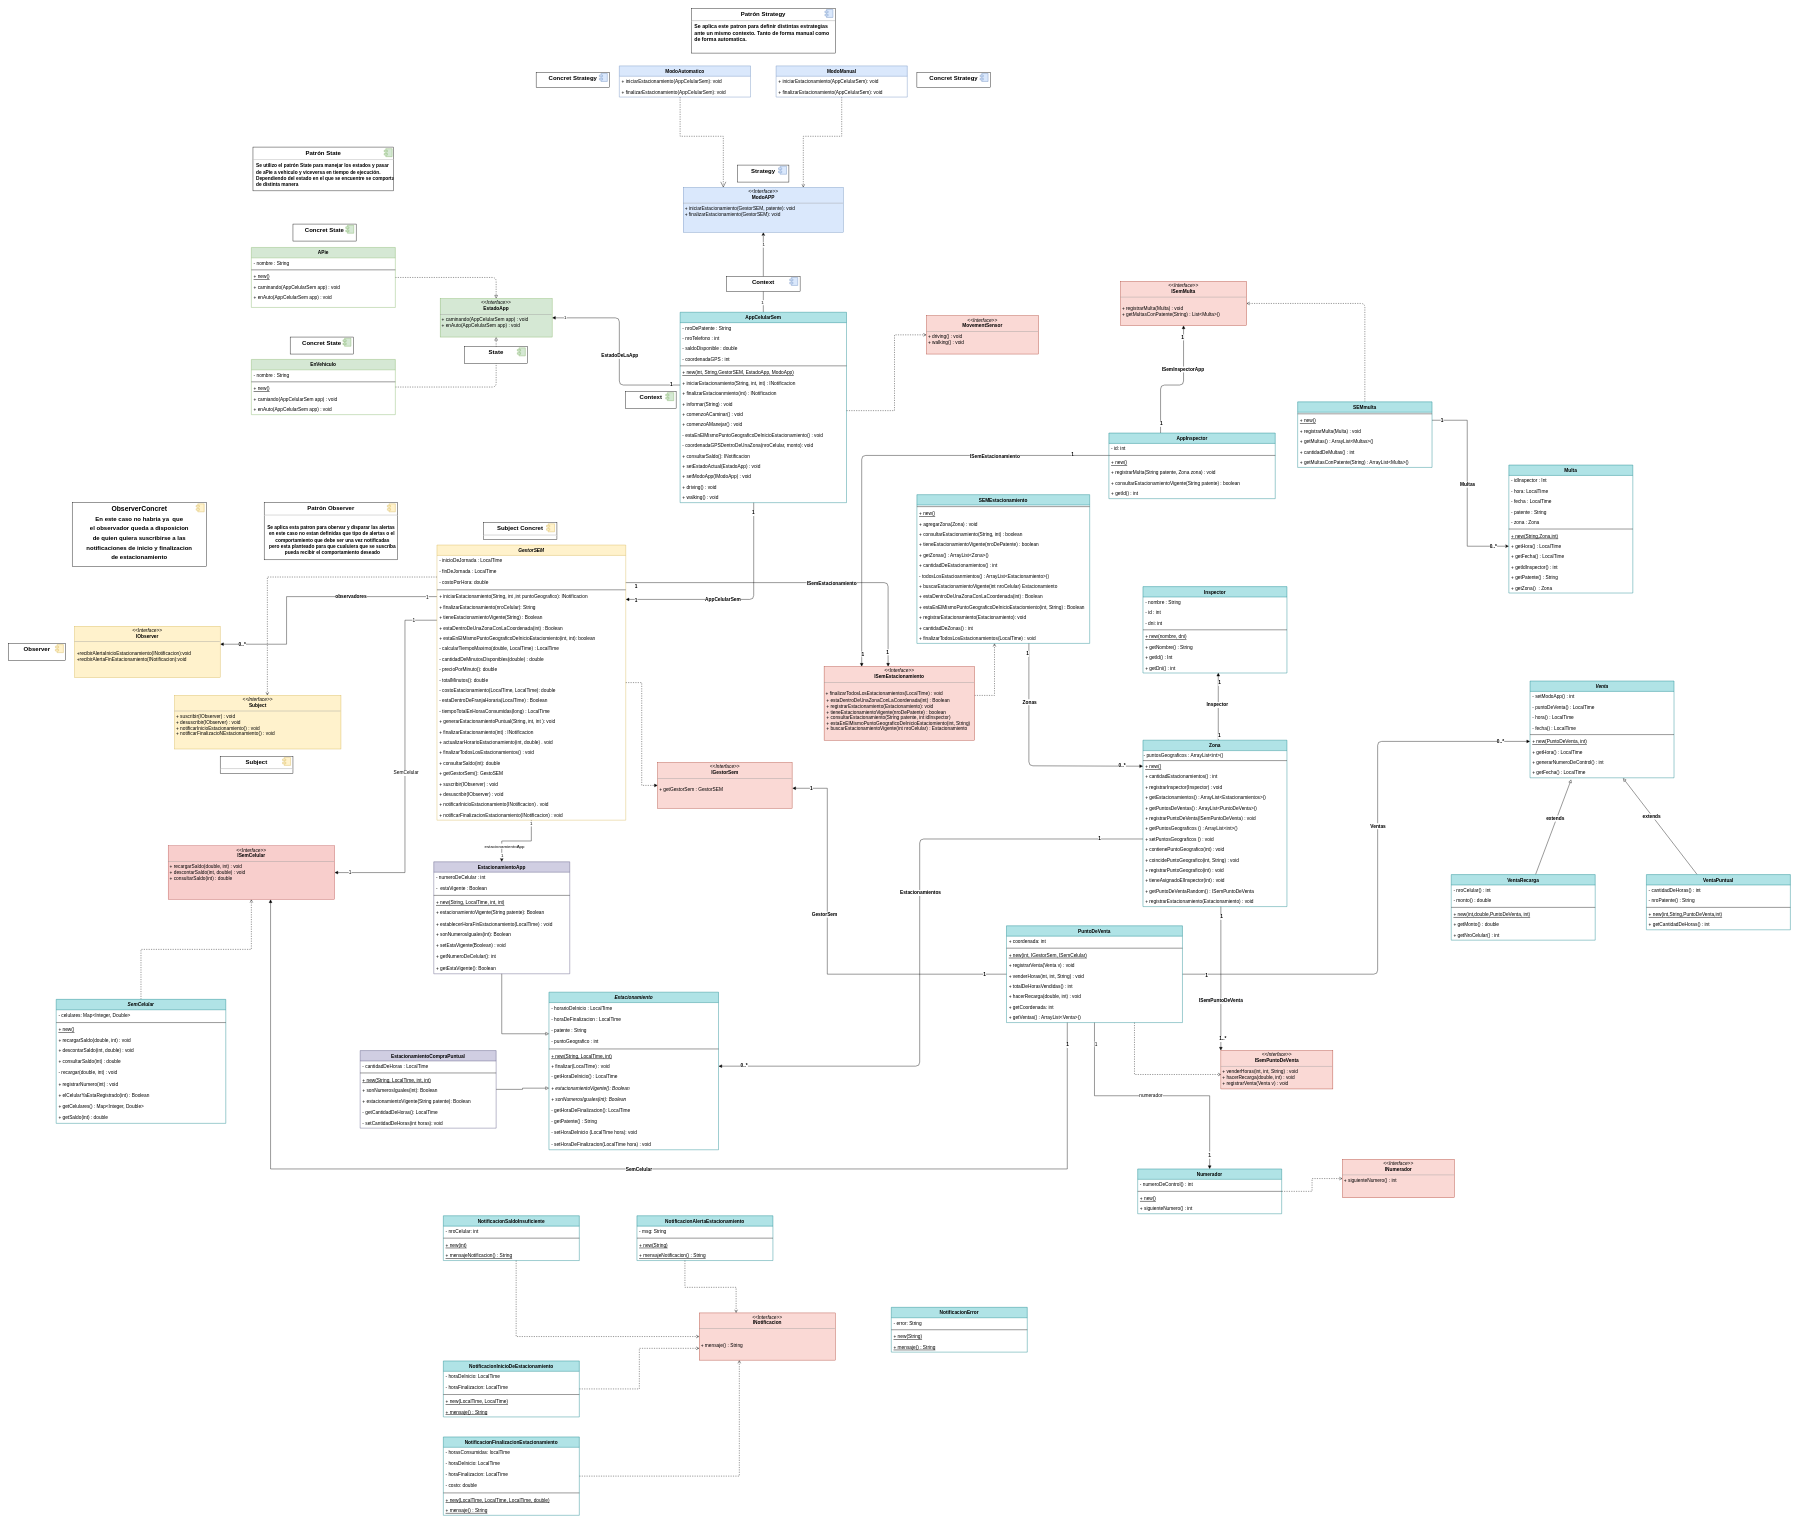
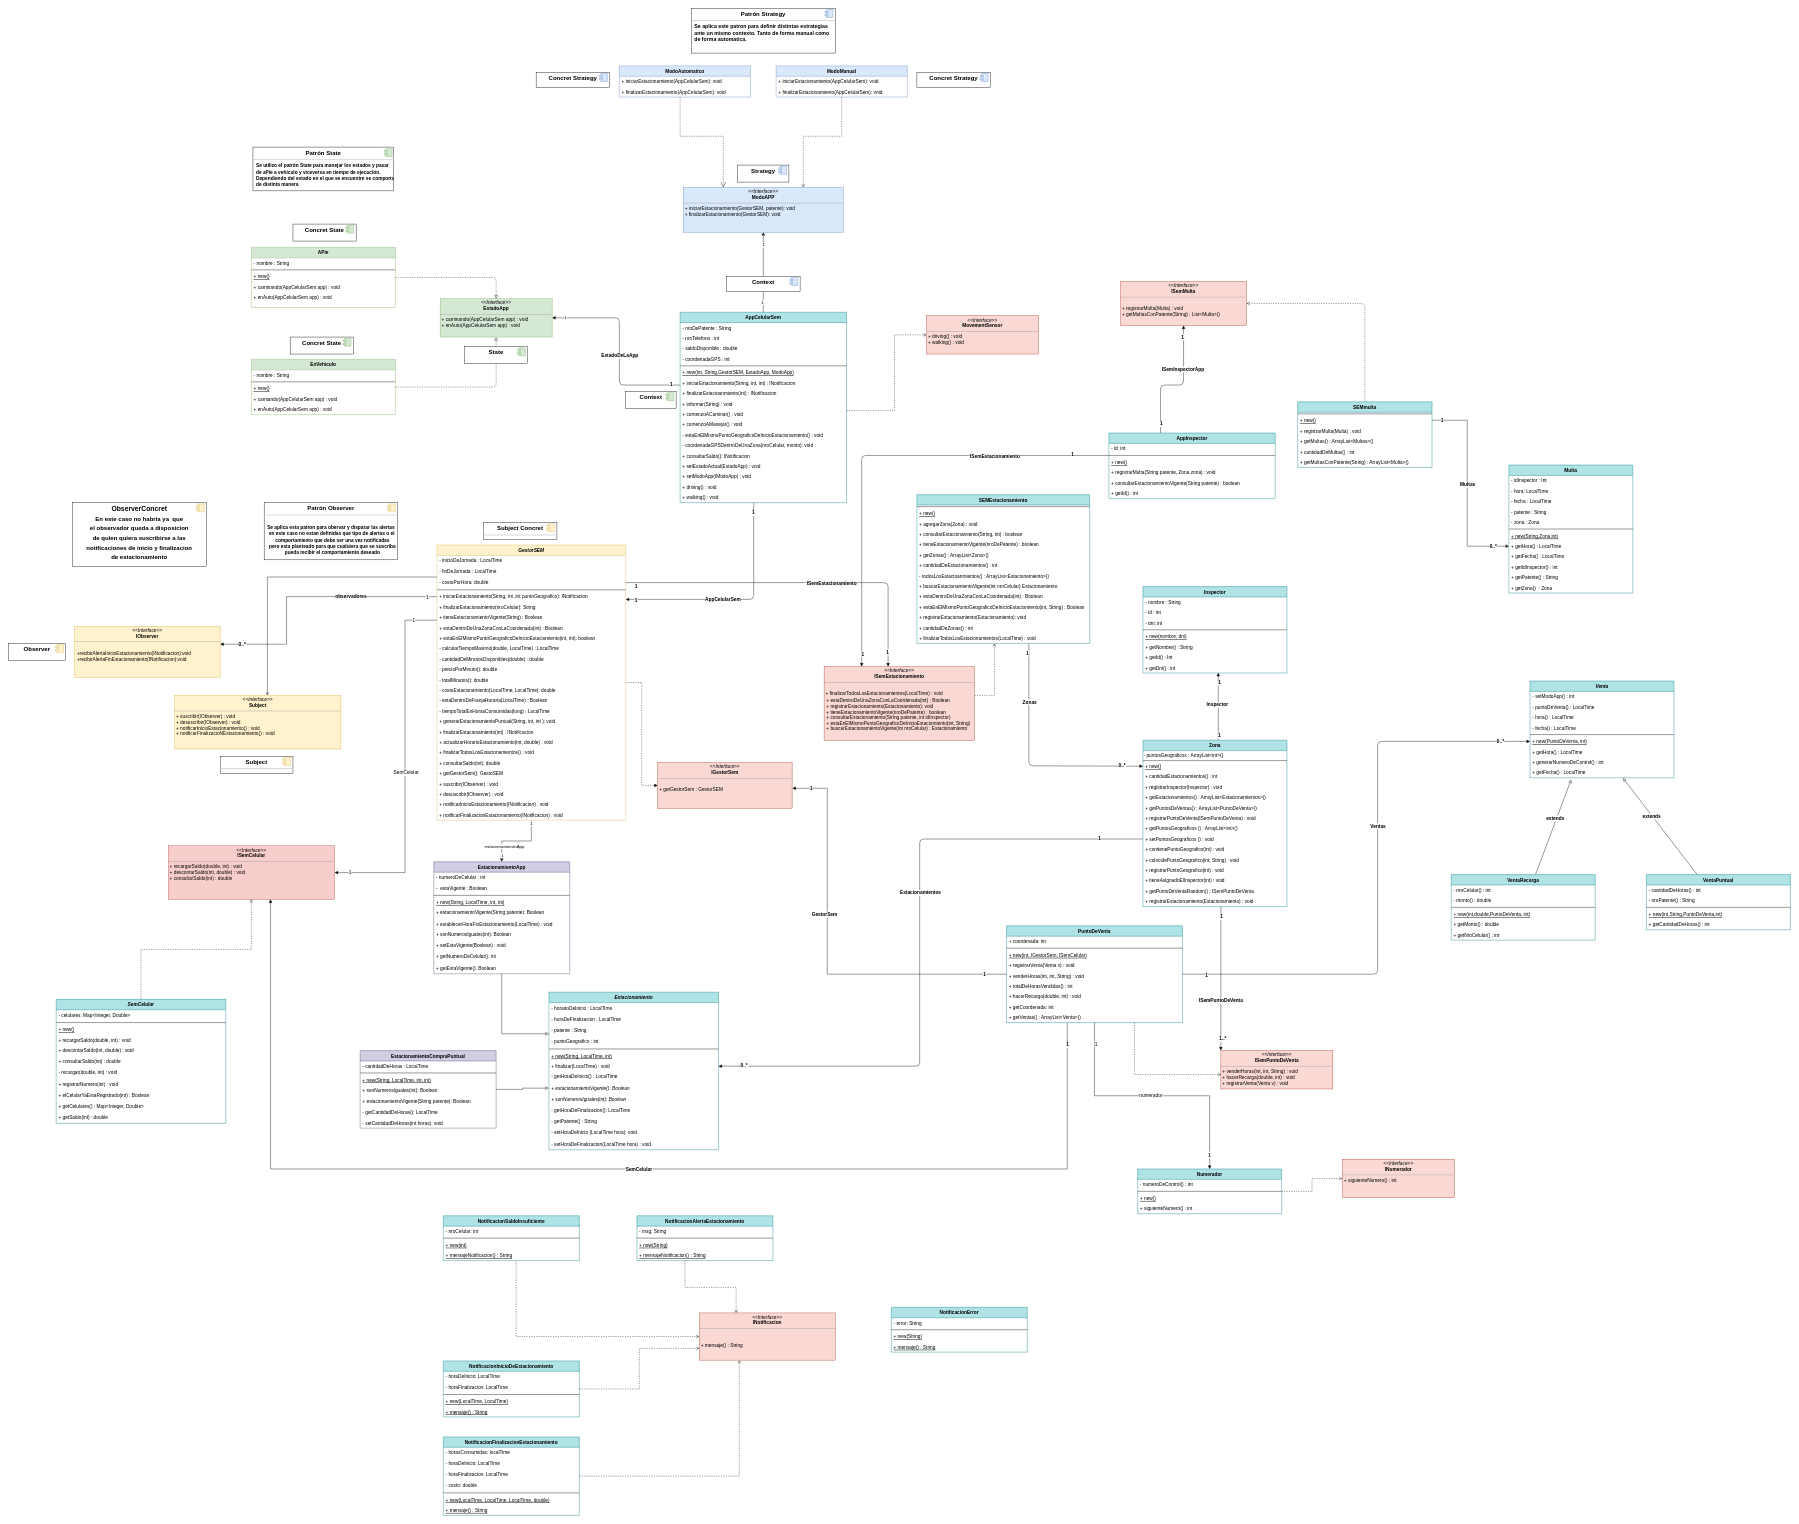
(292, 577) -> (292, 577)
